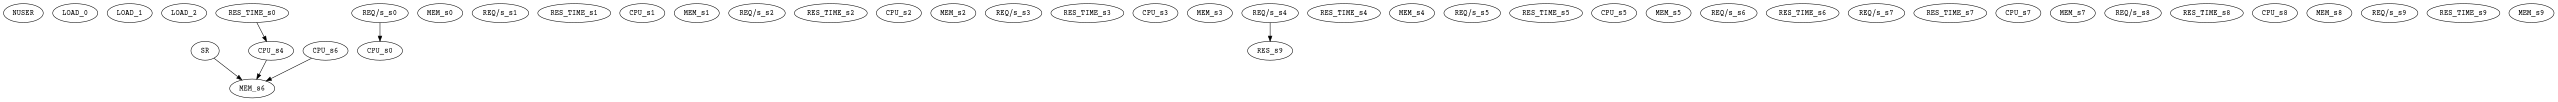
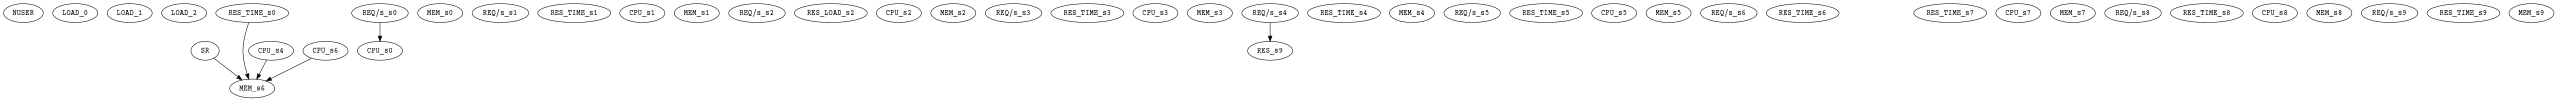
(831, 13) -> (831, 13)
(1876, 13) -> none
(260, 30) -> (243, 48)
